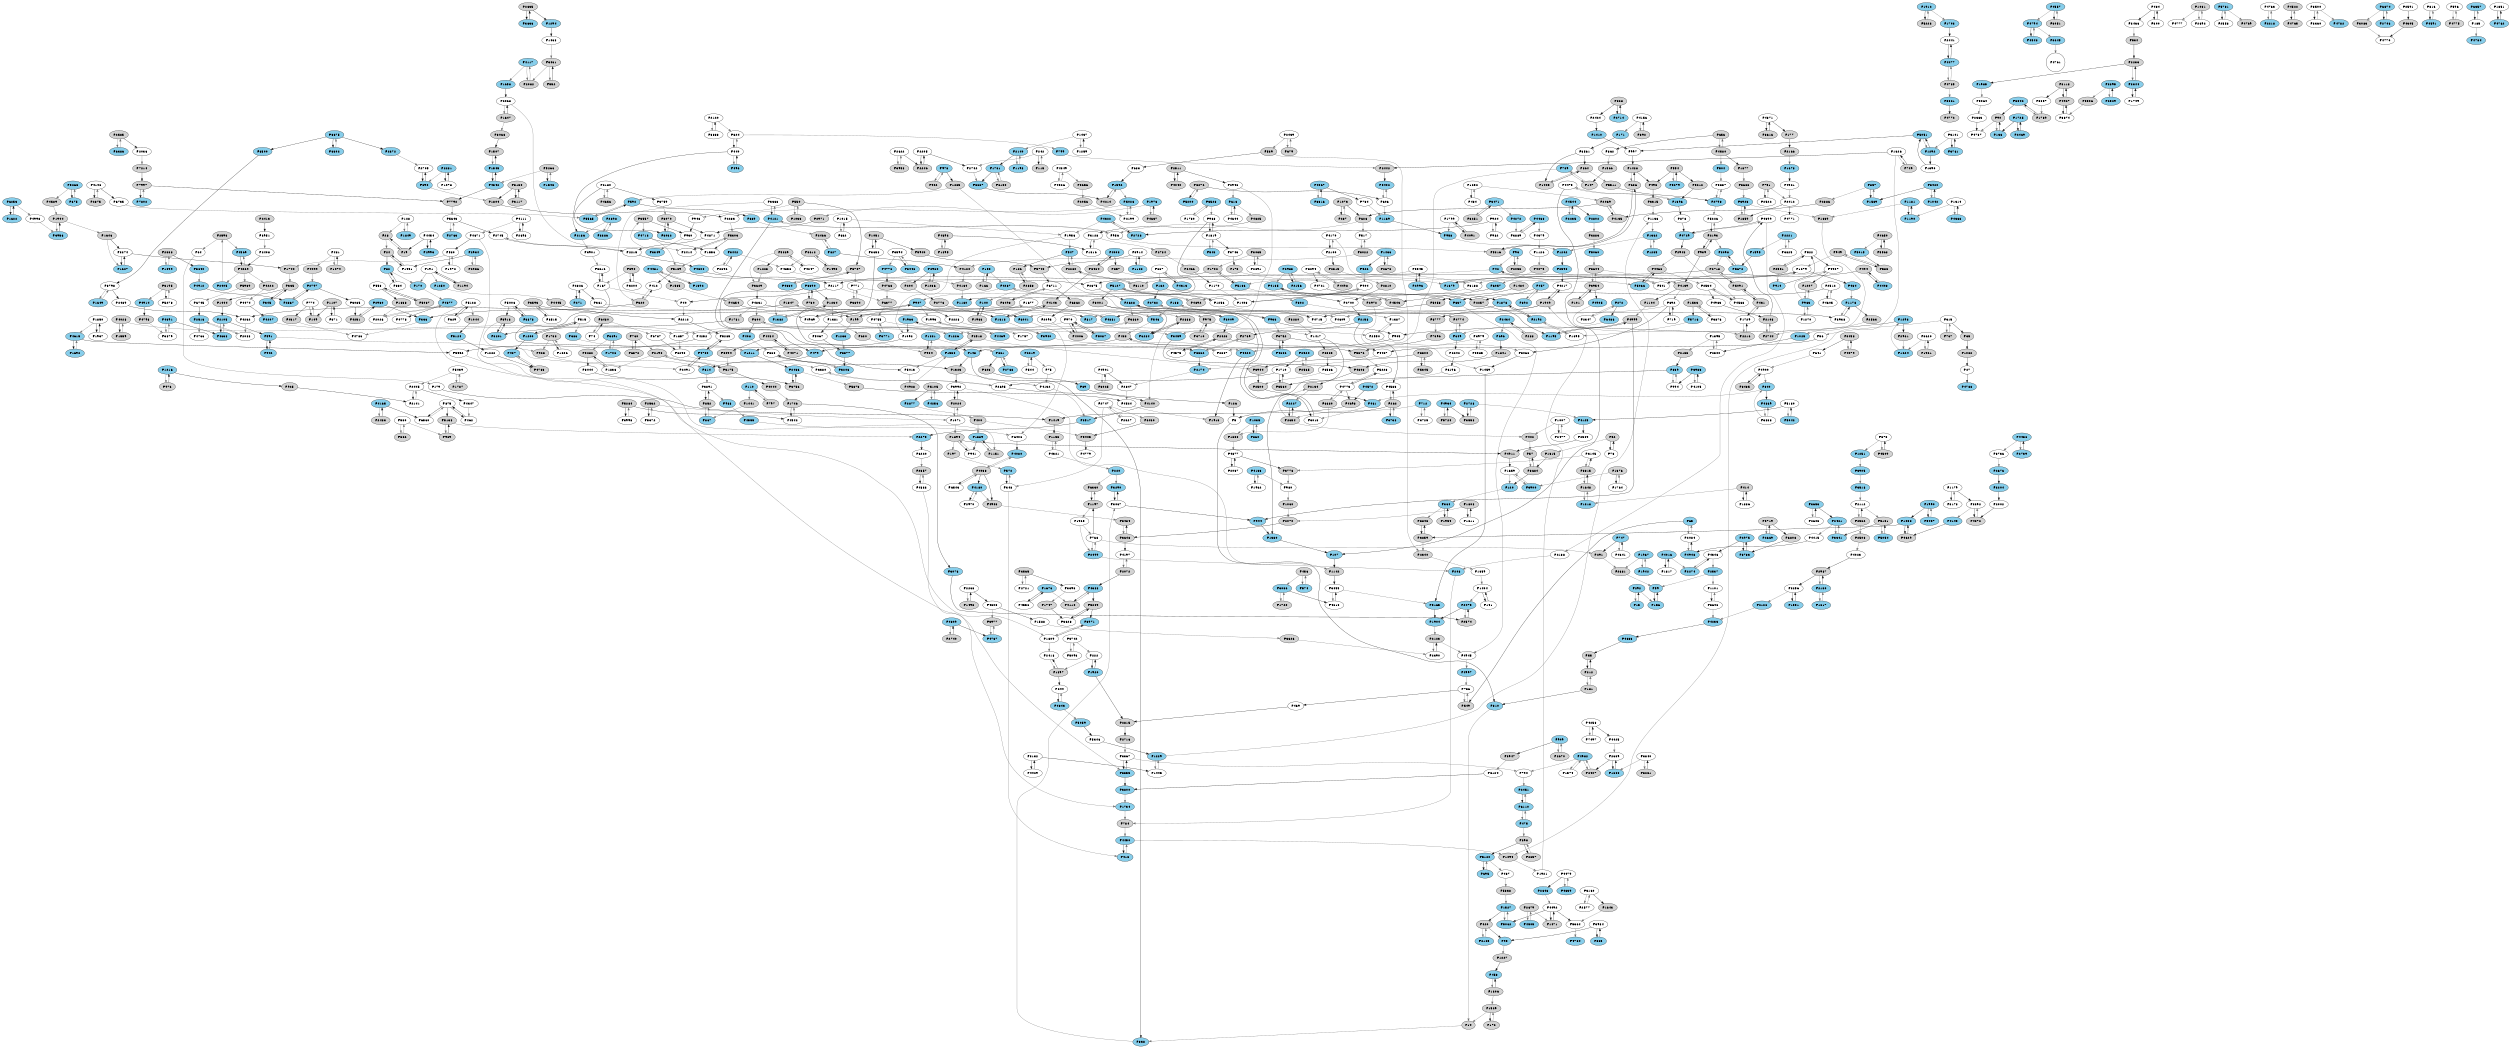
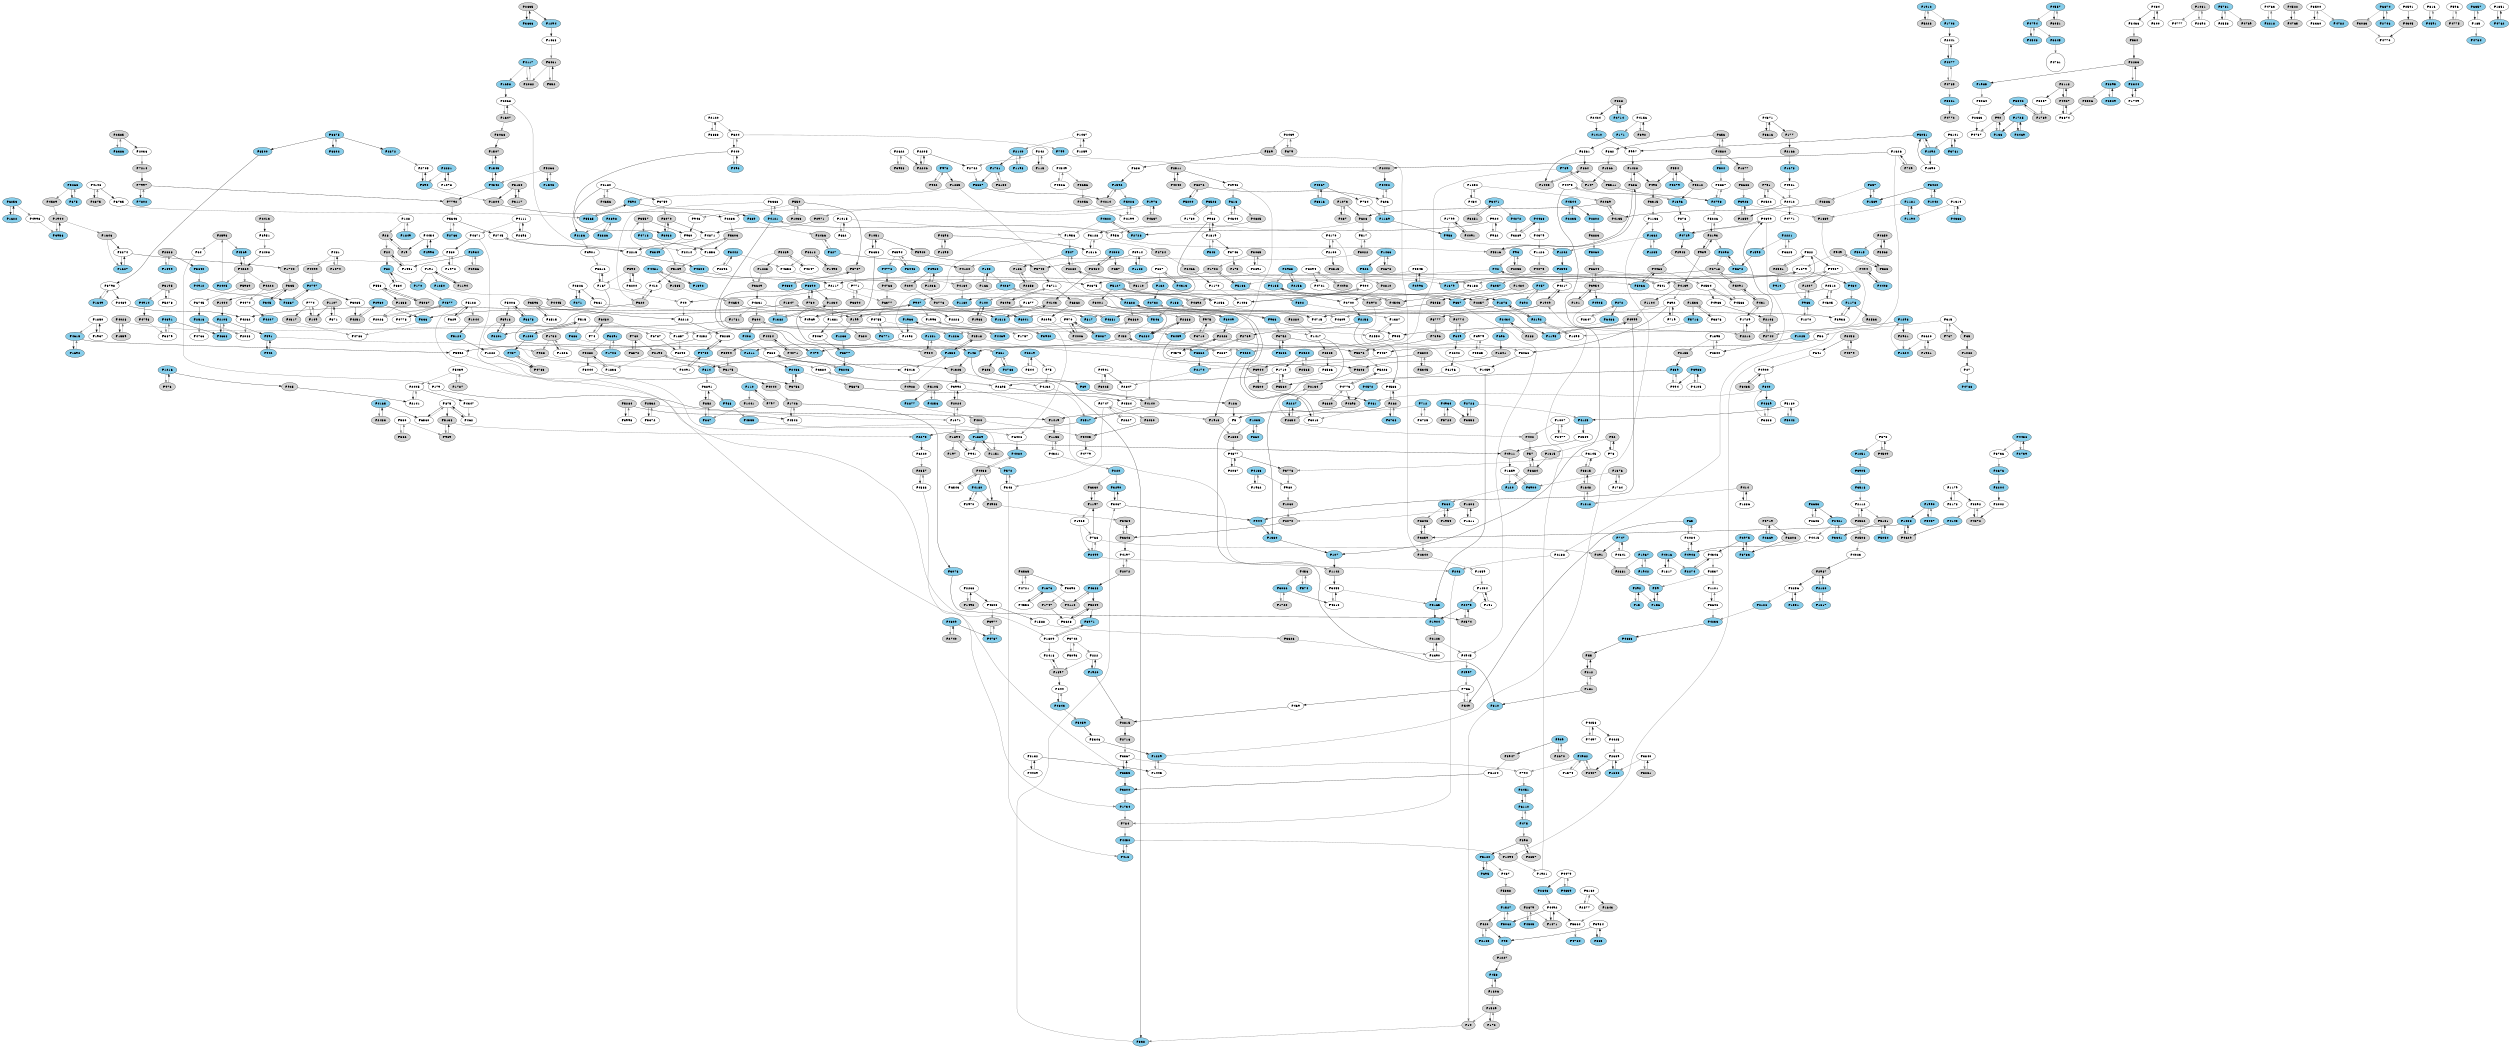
(1293, 432) -> (1223, 428)
(1713, 572) -> (1713, 572)
